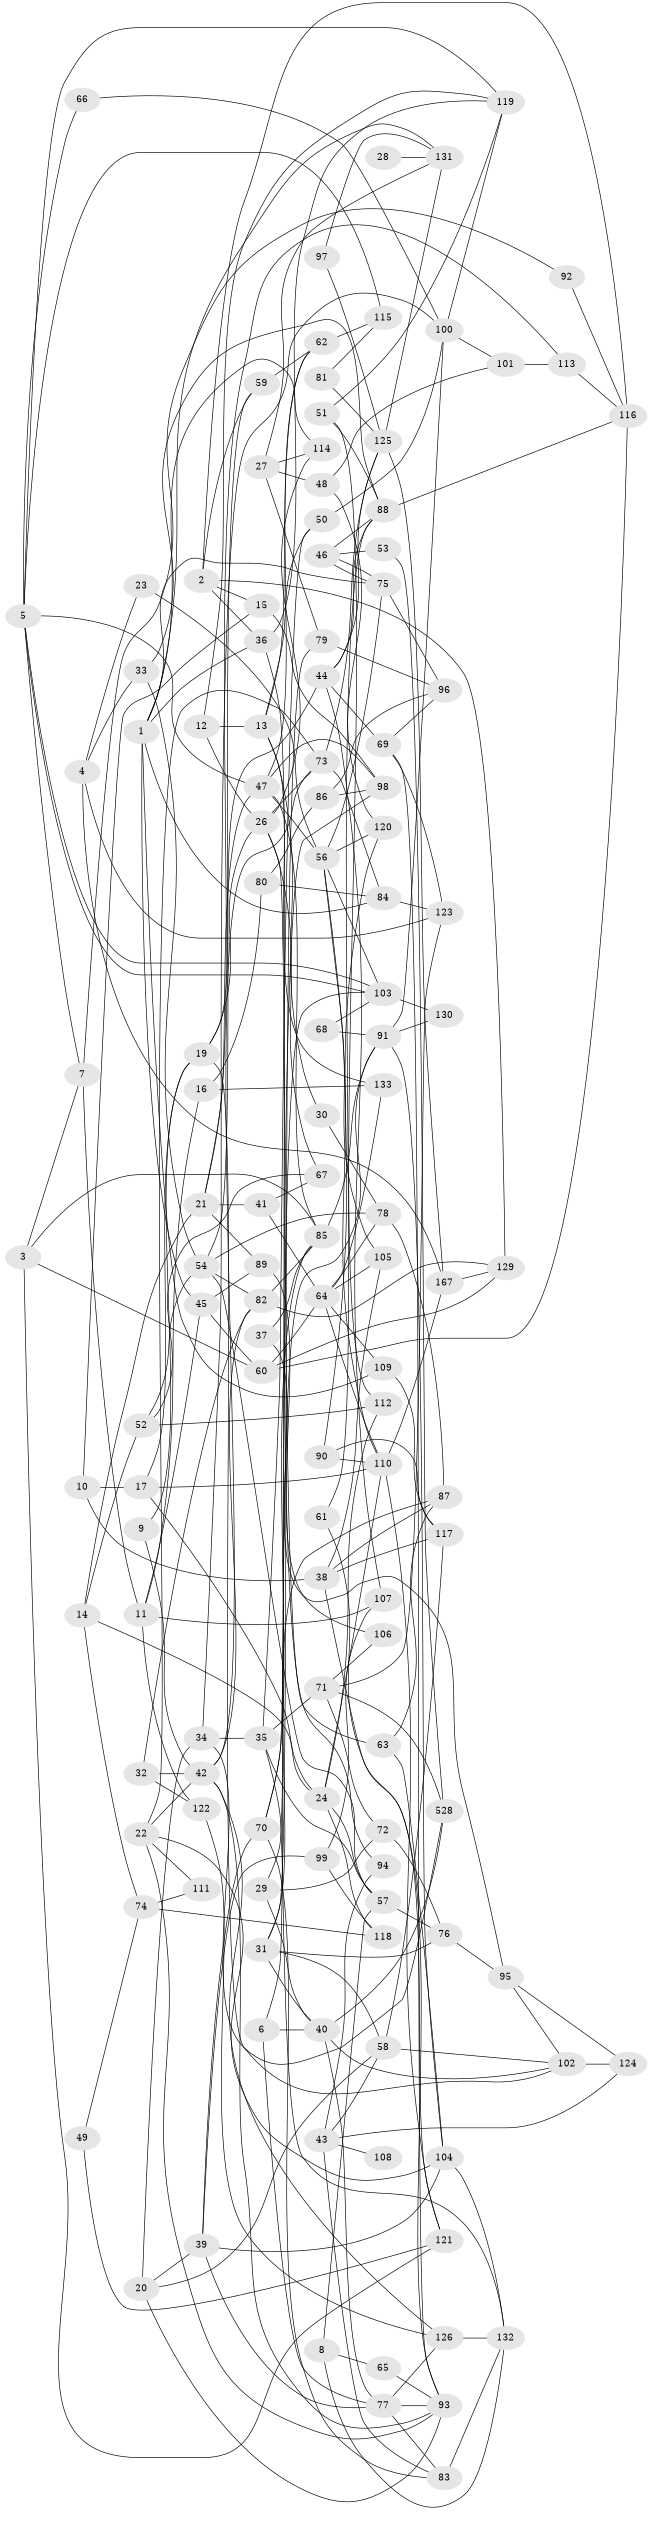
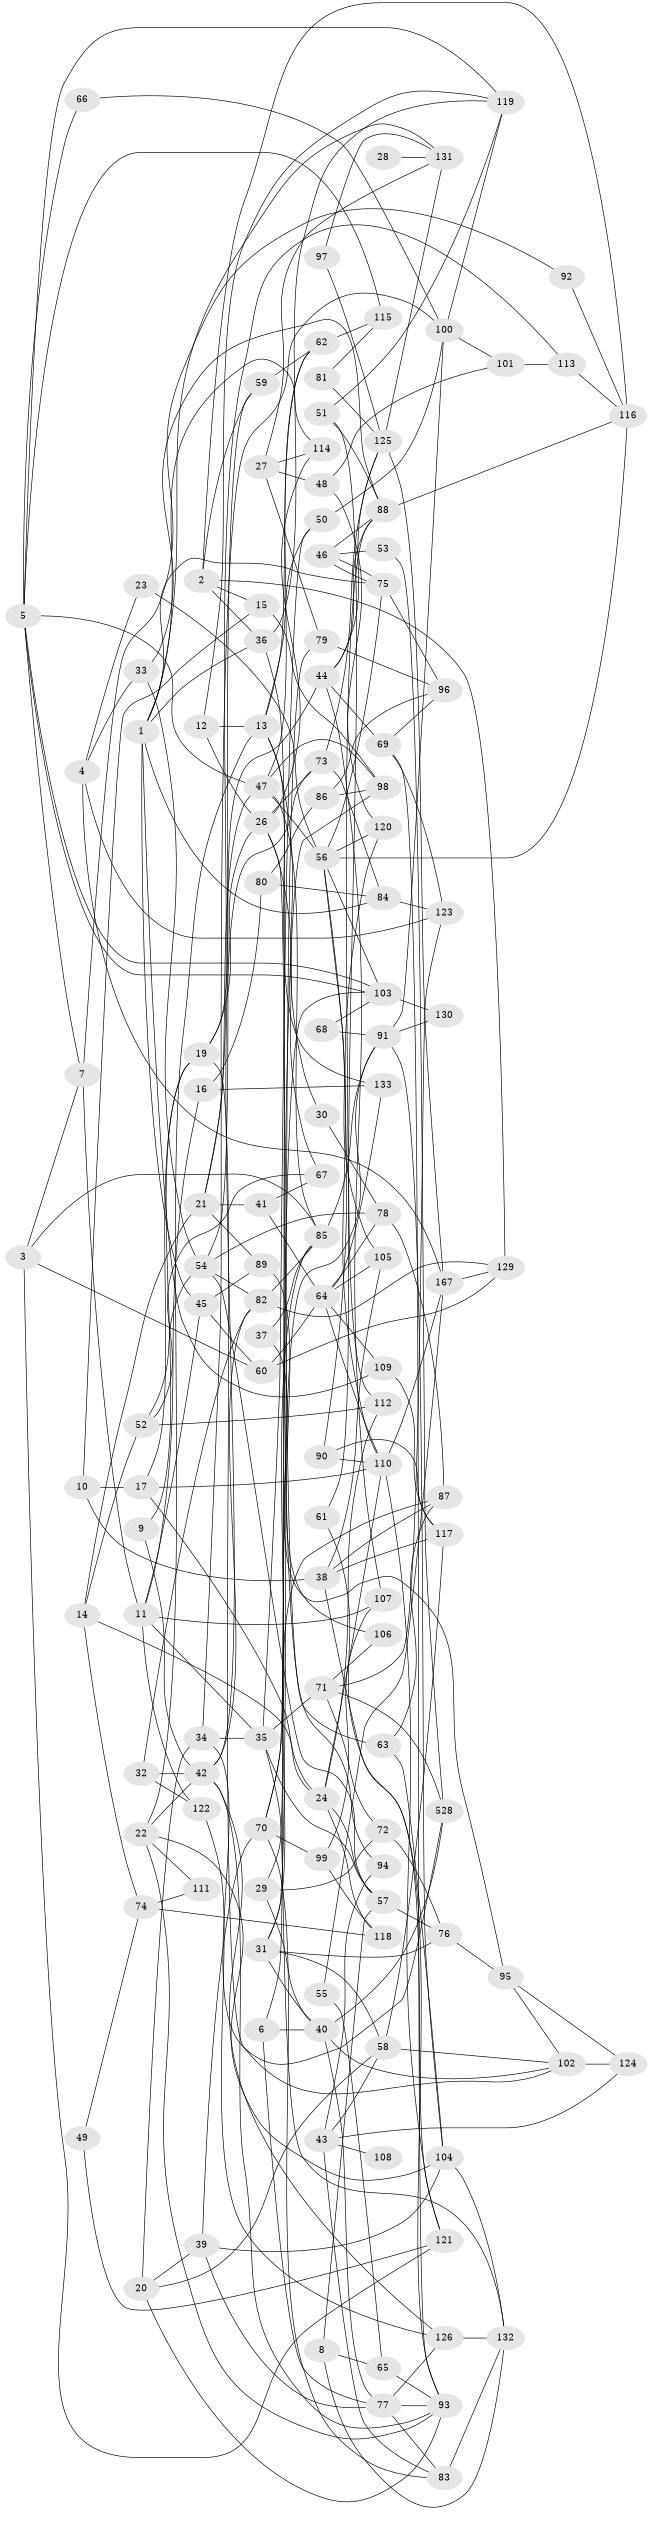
(594, 1007) -> (584, 739)
(159, 1218) -> (176, 1413)
none -> (199, 1674)
none -> (322, 1994)
(217, 2019) -> (292, 1844)
